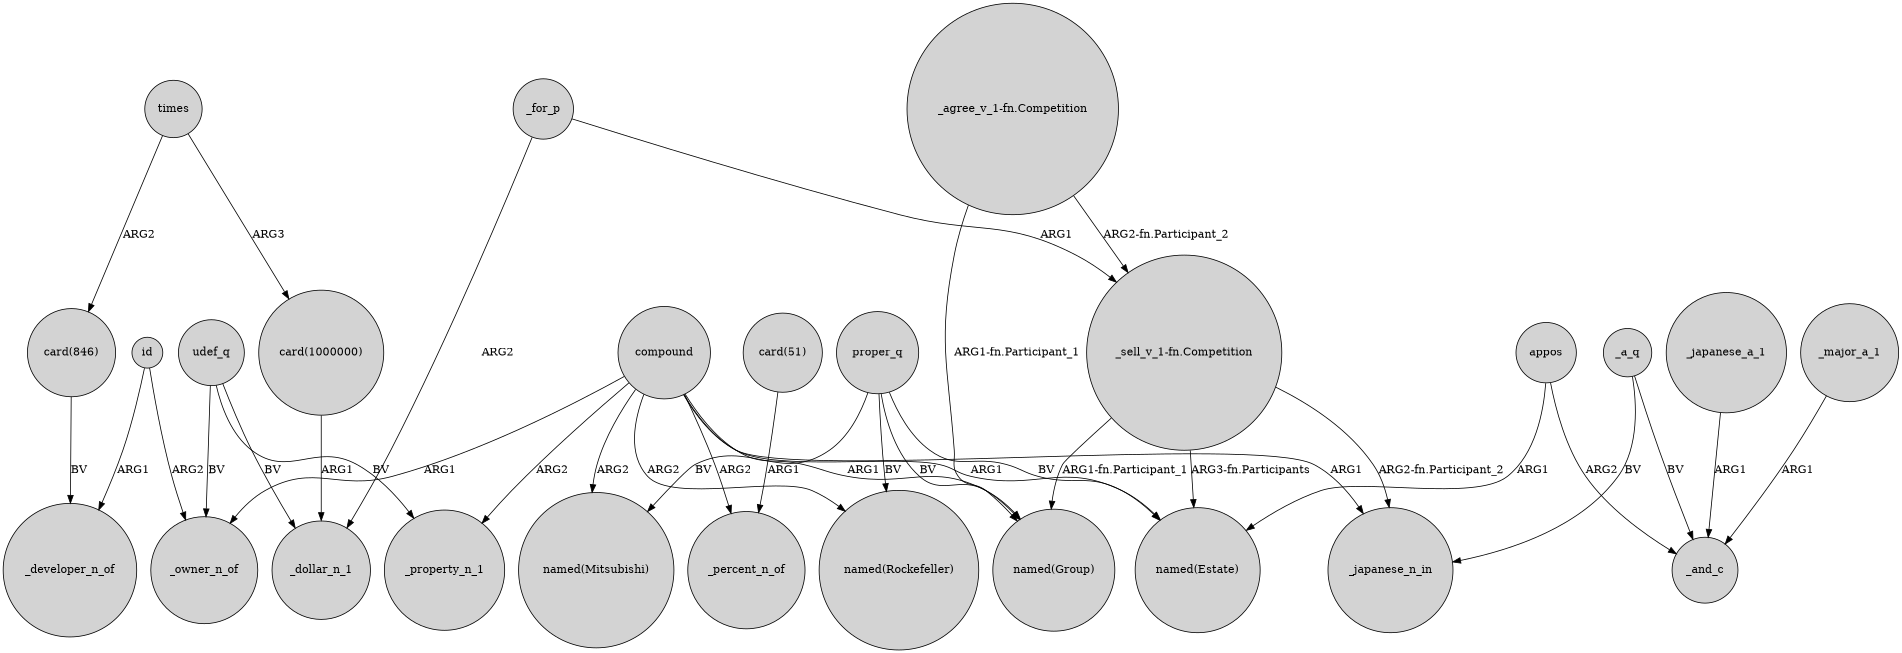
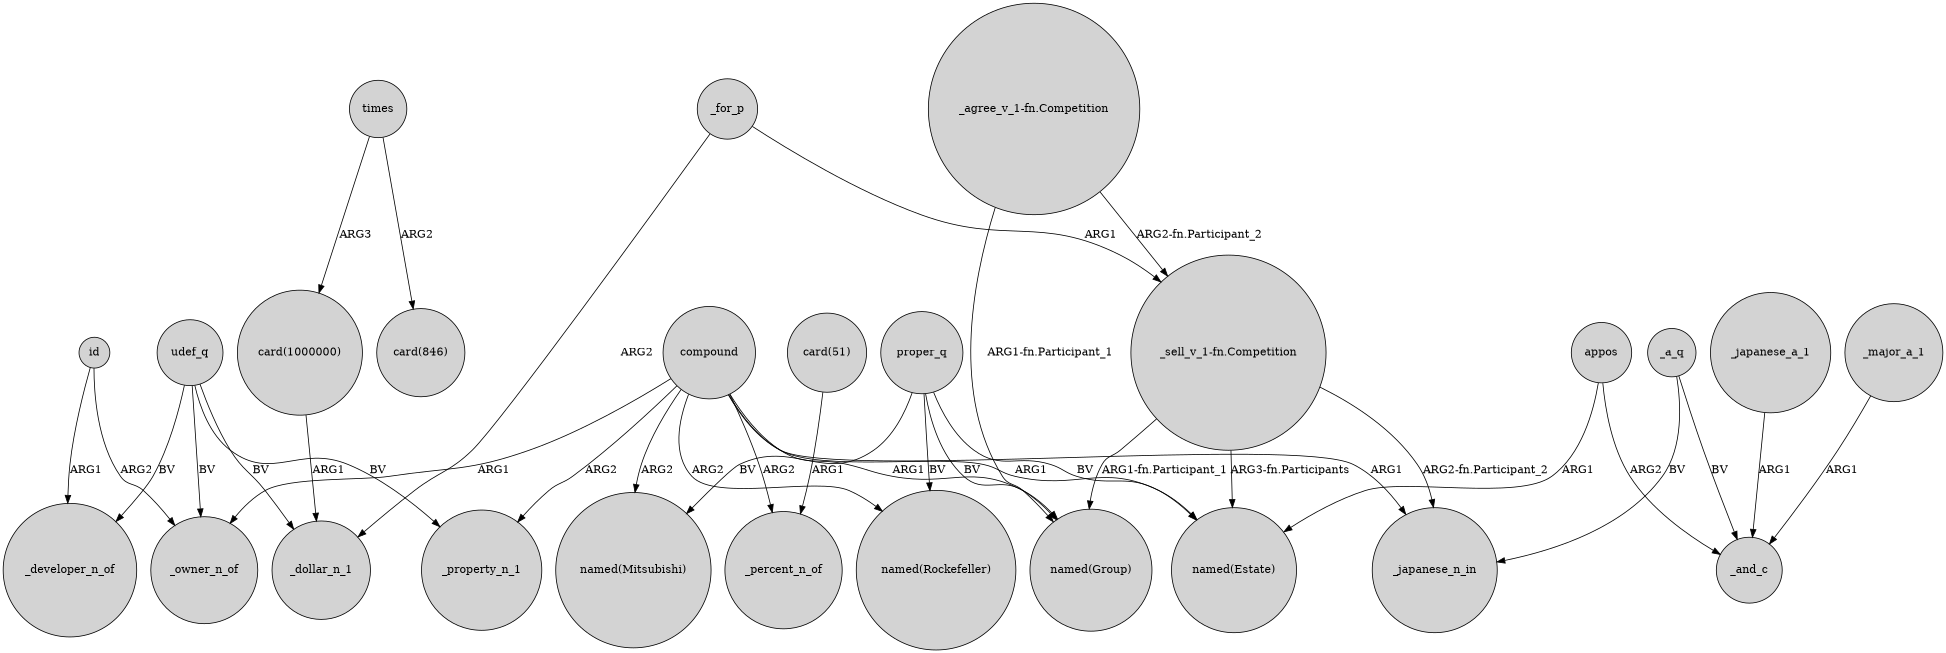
(71, 446) -> (163, 456)
